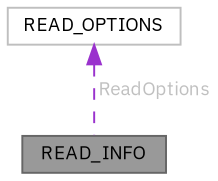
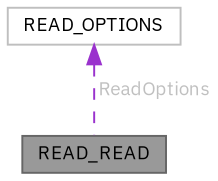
(94, 154) -> (94, 154)
